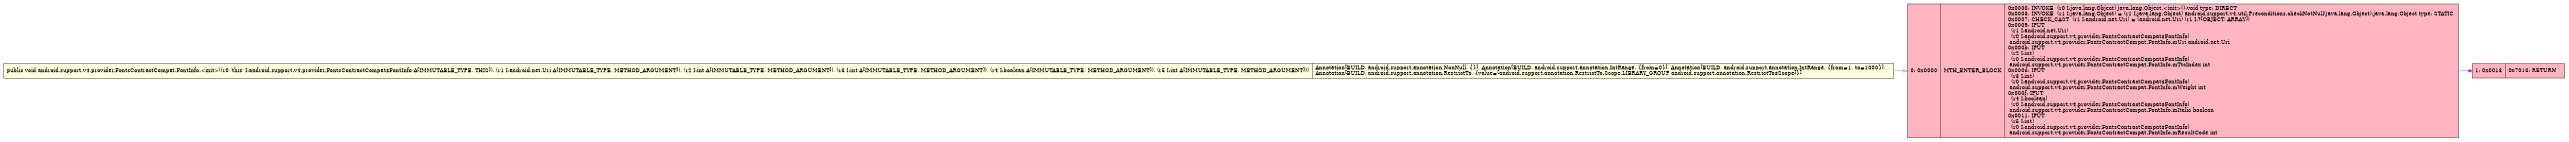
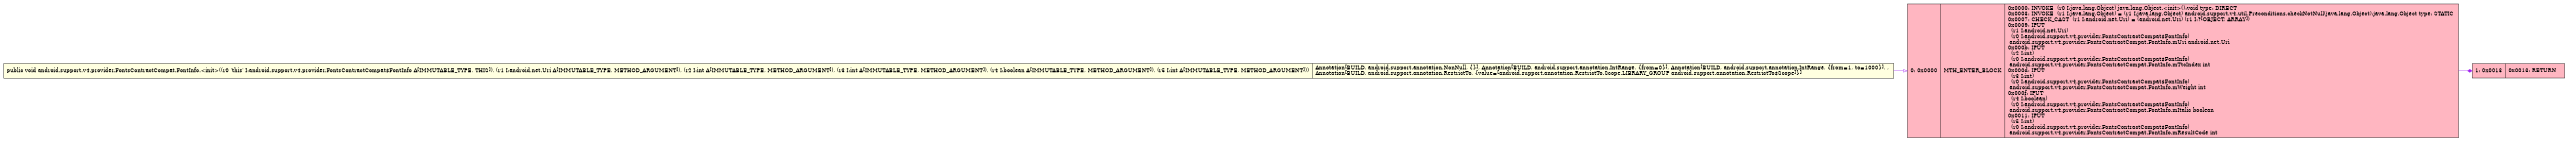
(2535, 71) -> (2535, 71)
